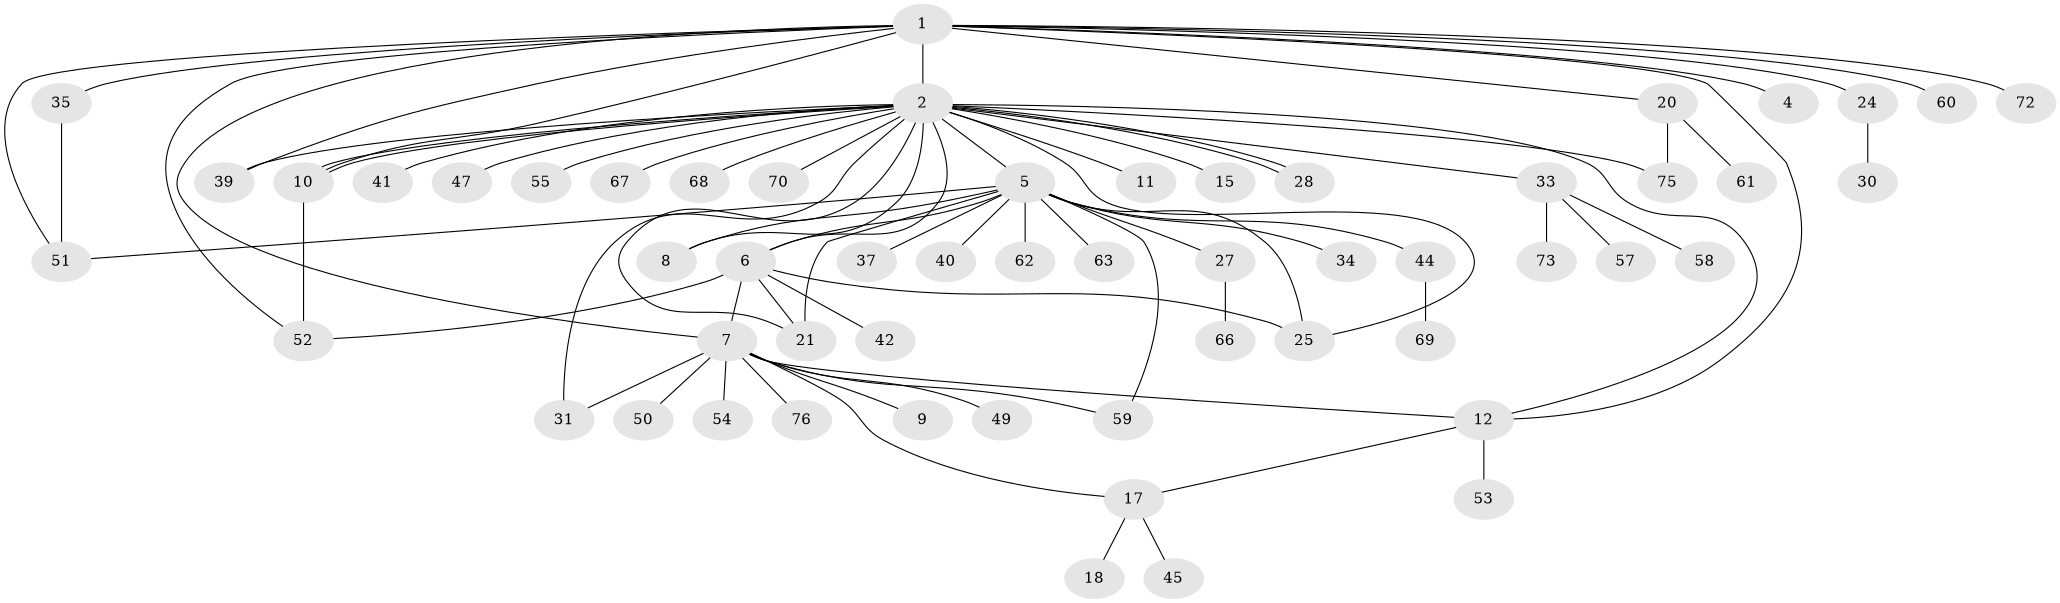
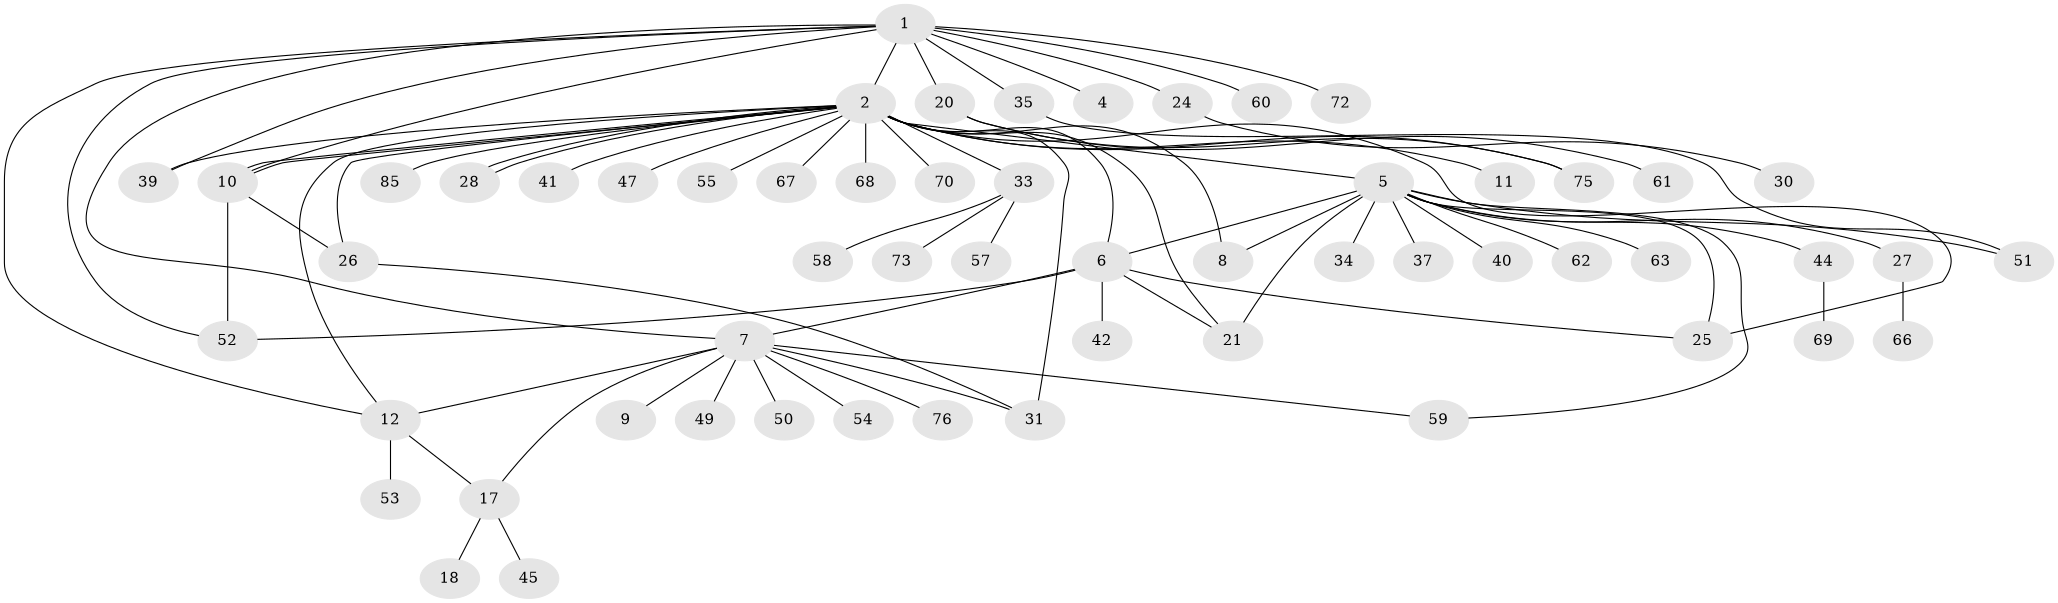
(317, 50) -> none
(1225, 183) -> (391, 183)
none -> (349, 262)
